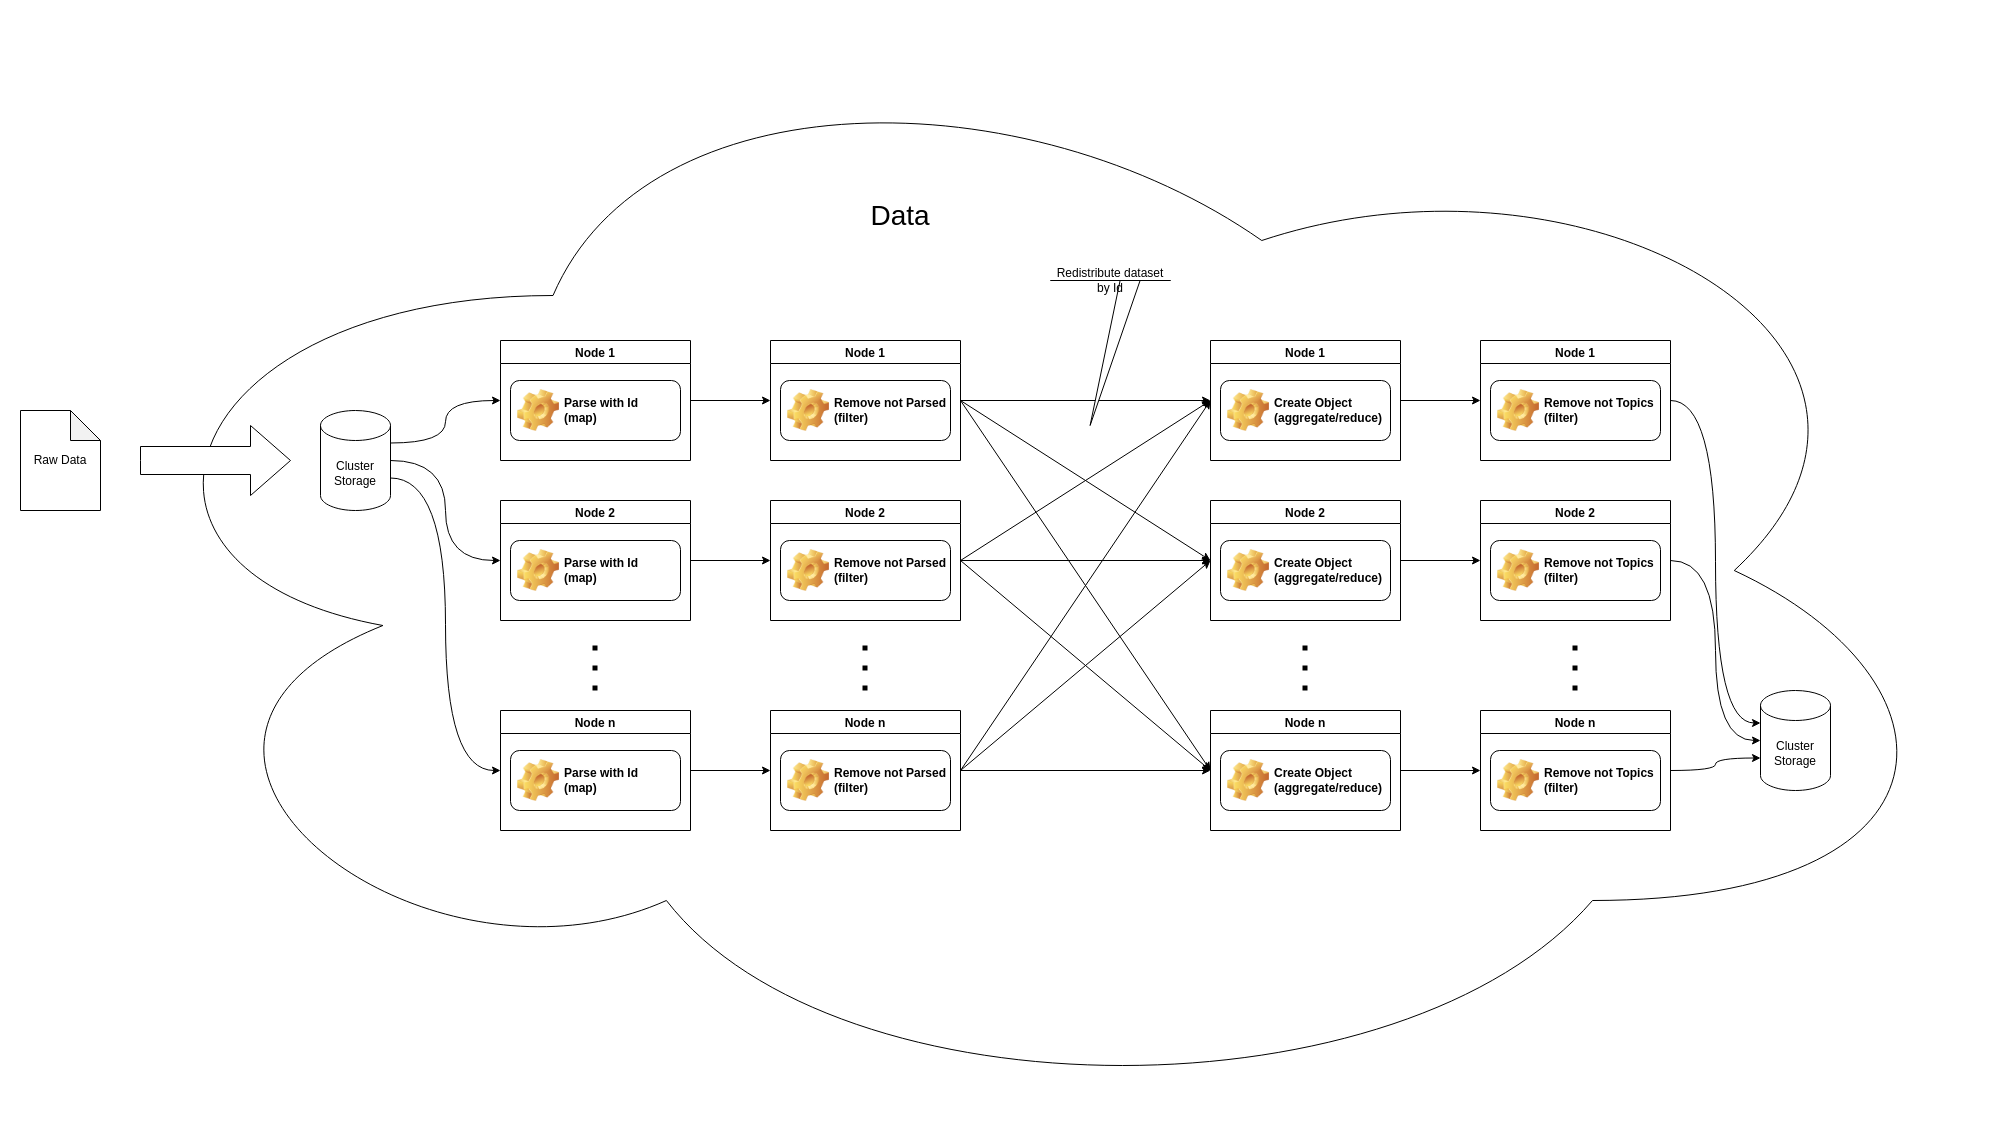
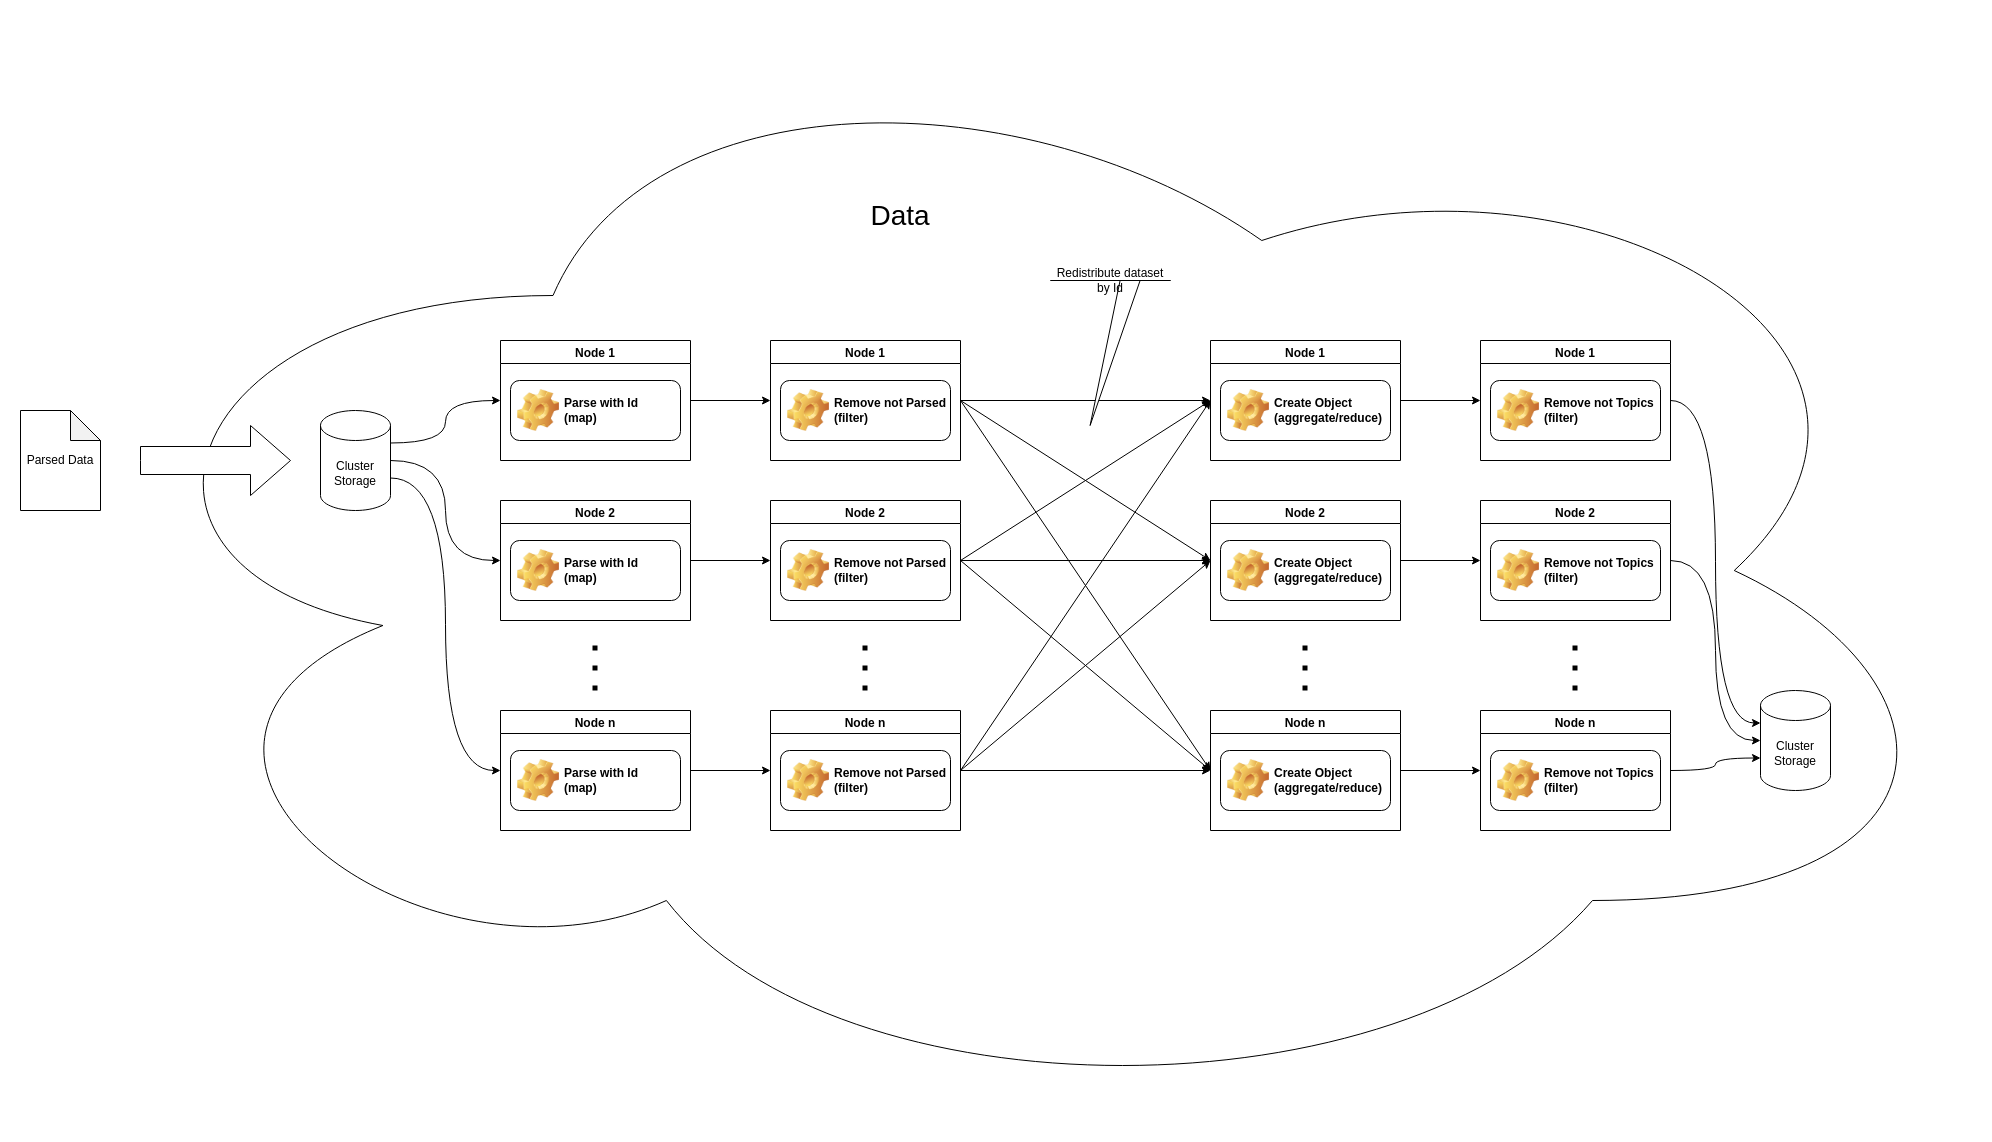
(61, 461) -> (61, 461)
